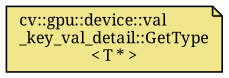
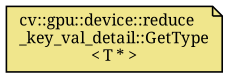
(114, 39) -> (114, 39)
